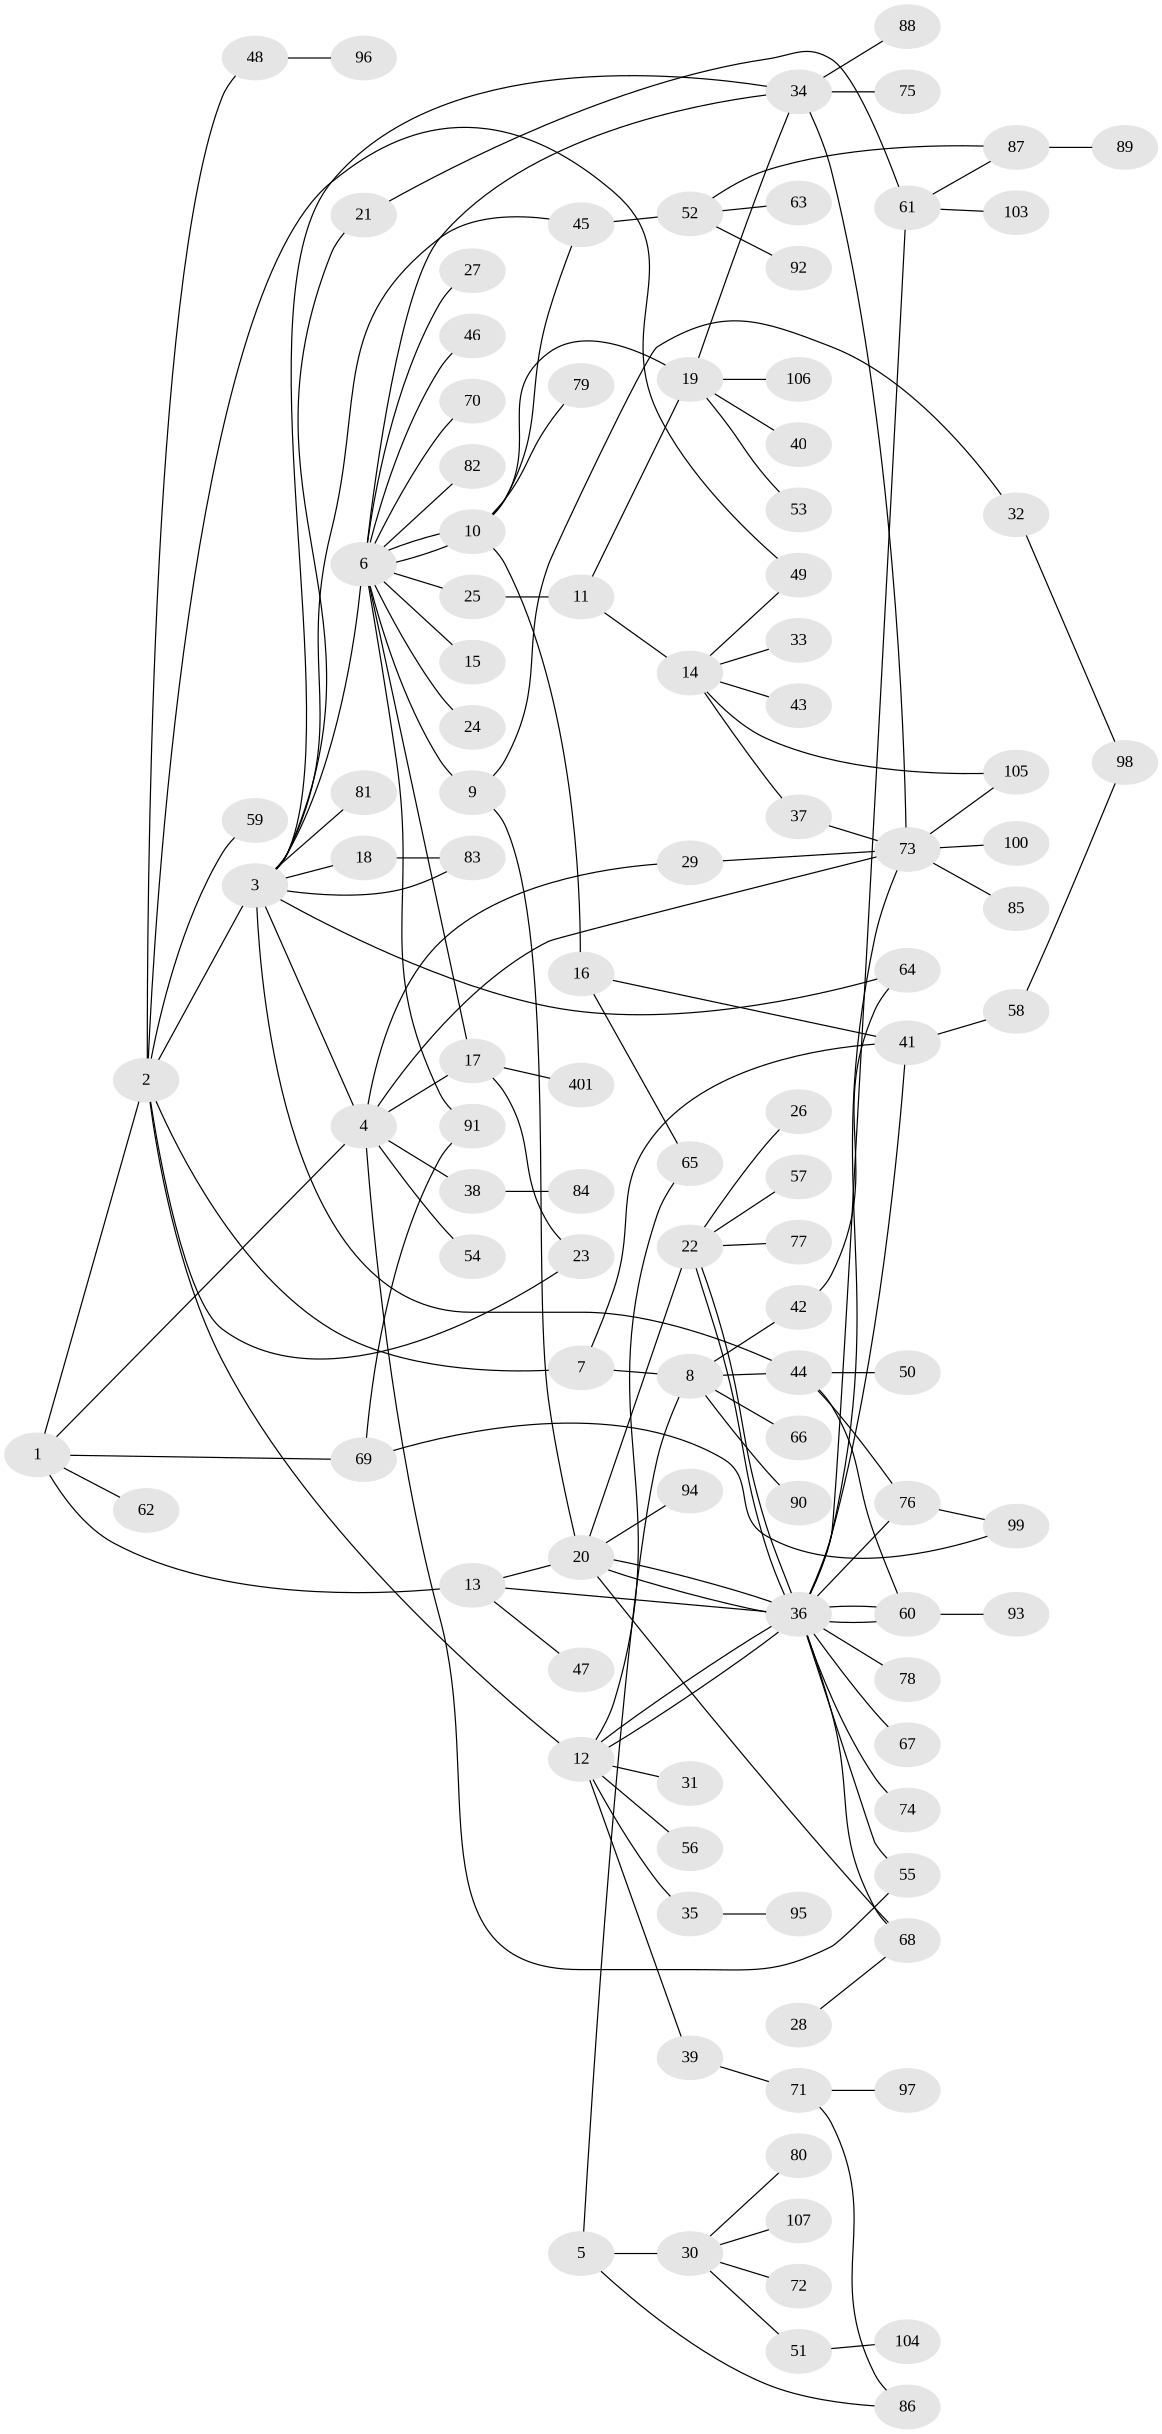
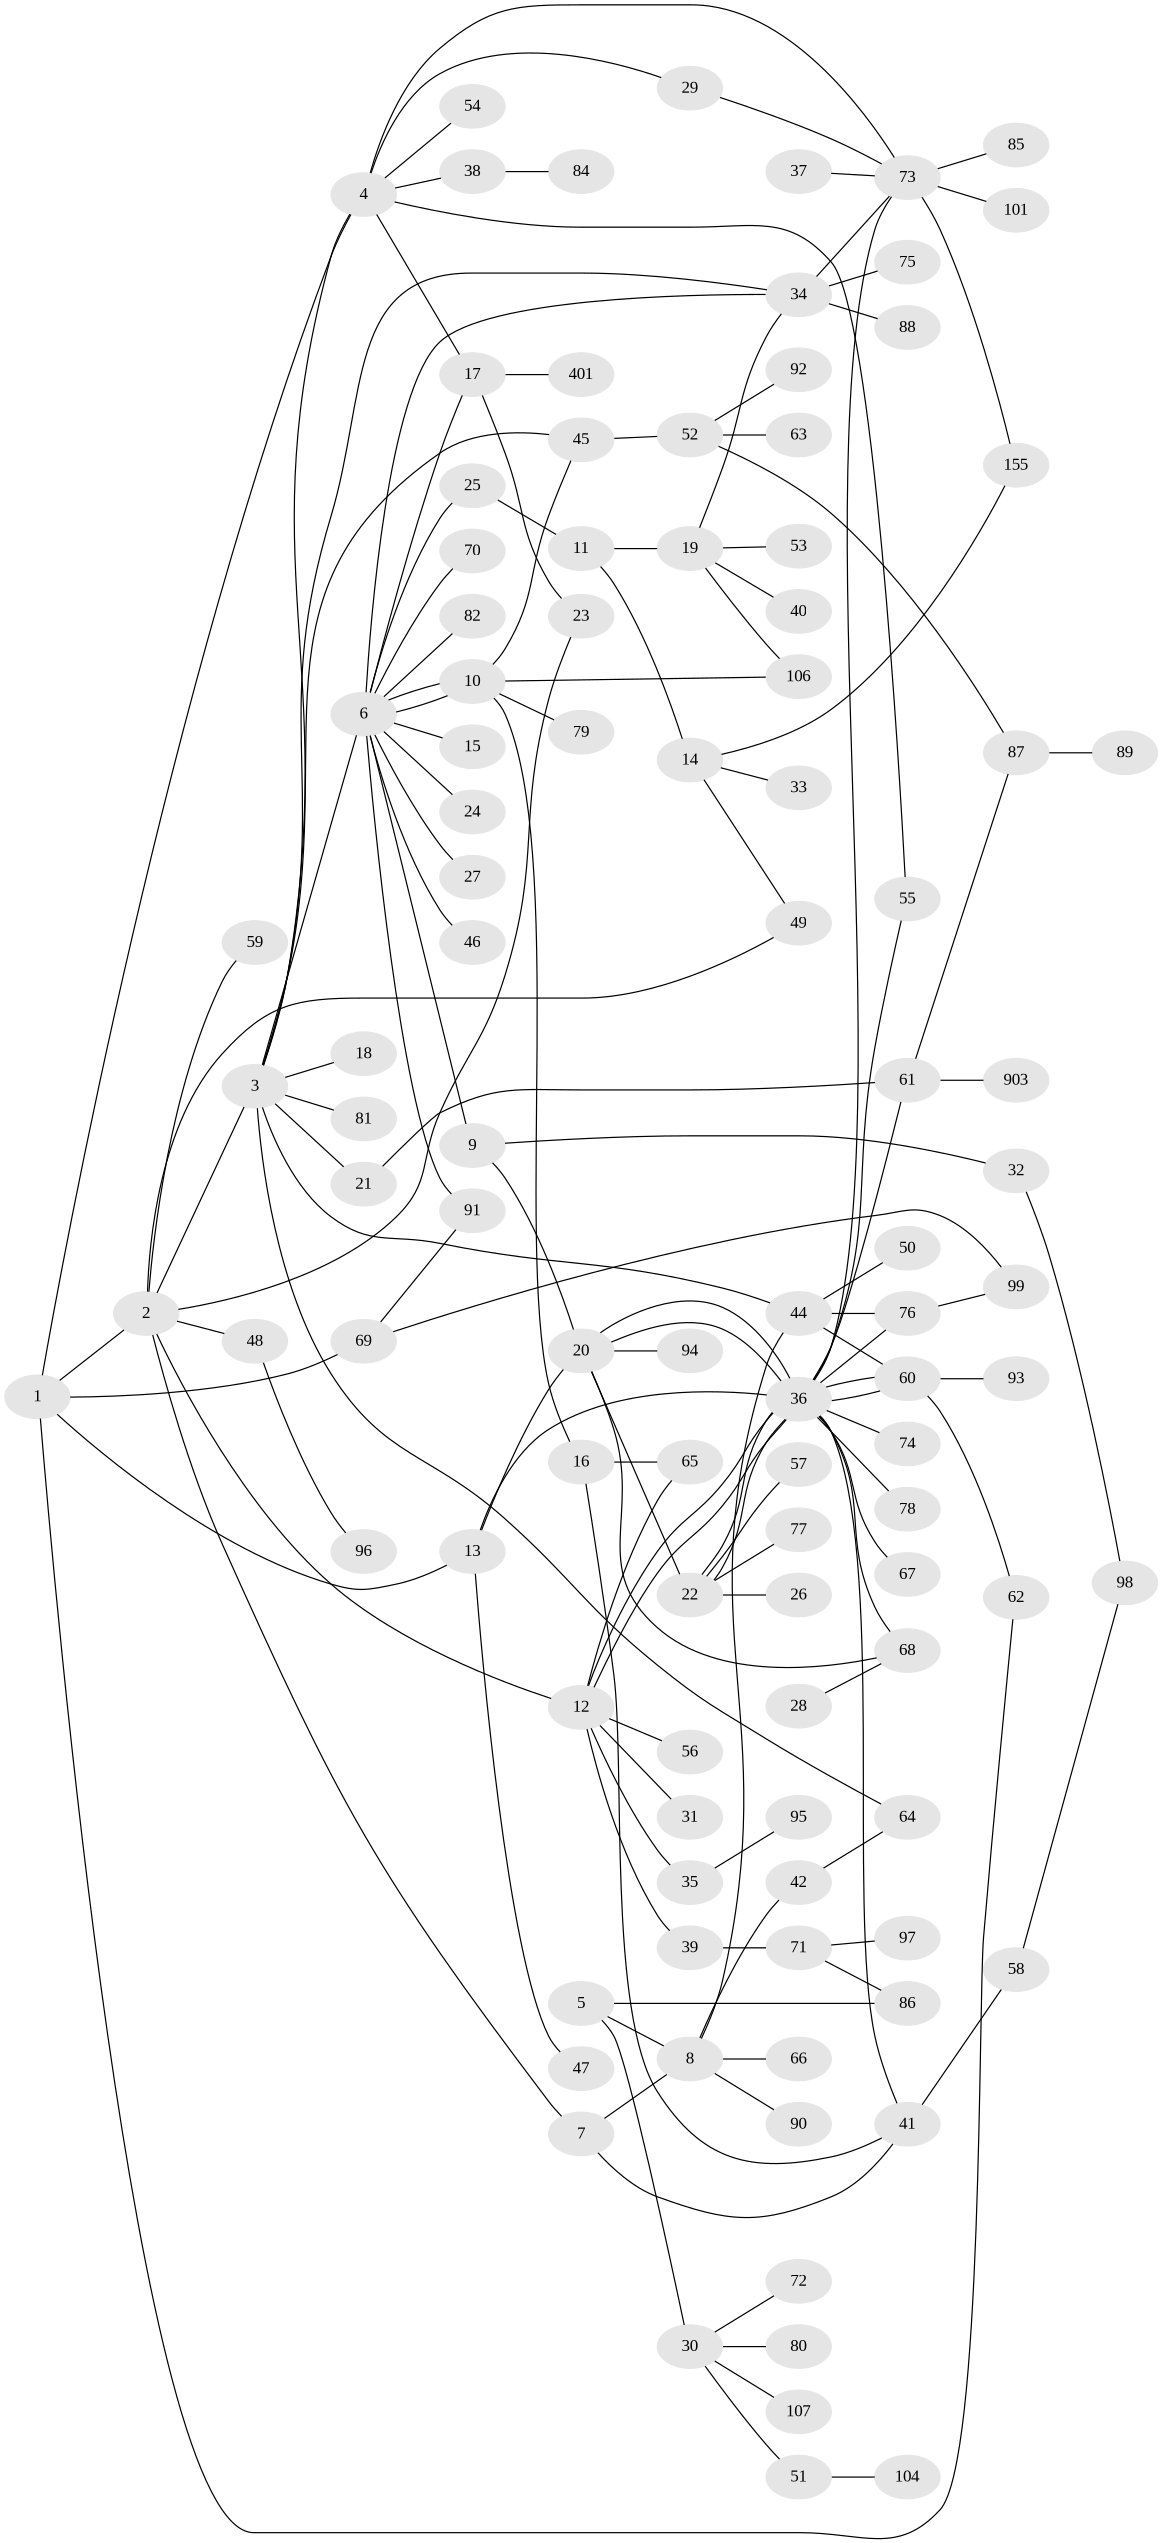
(1016, 213) -> (1016, 1080)
(527, 379) -> (636, 679)
(799, 706) -> none
(742, 746) -> none
(1016, 772) -> (1016, 465)
(1016, 843) -> (1016, 210)
(472, 858) -> none
none -> (977, 1482)
